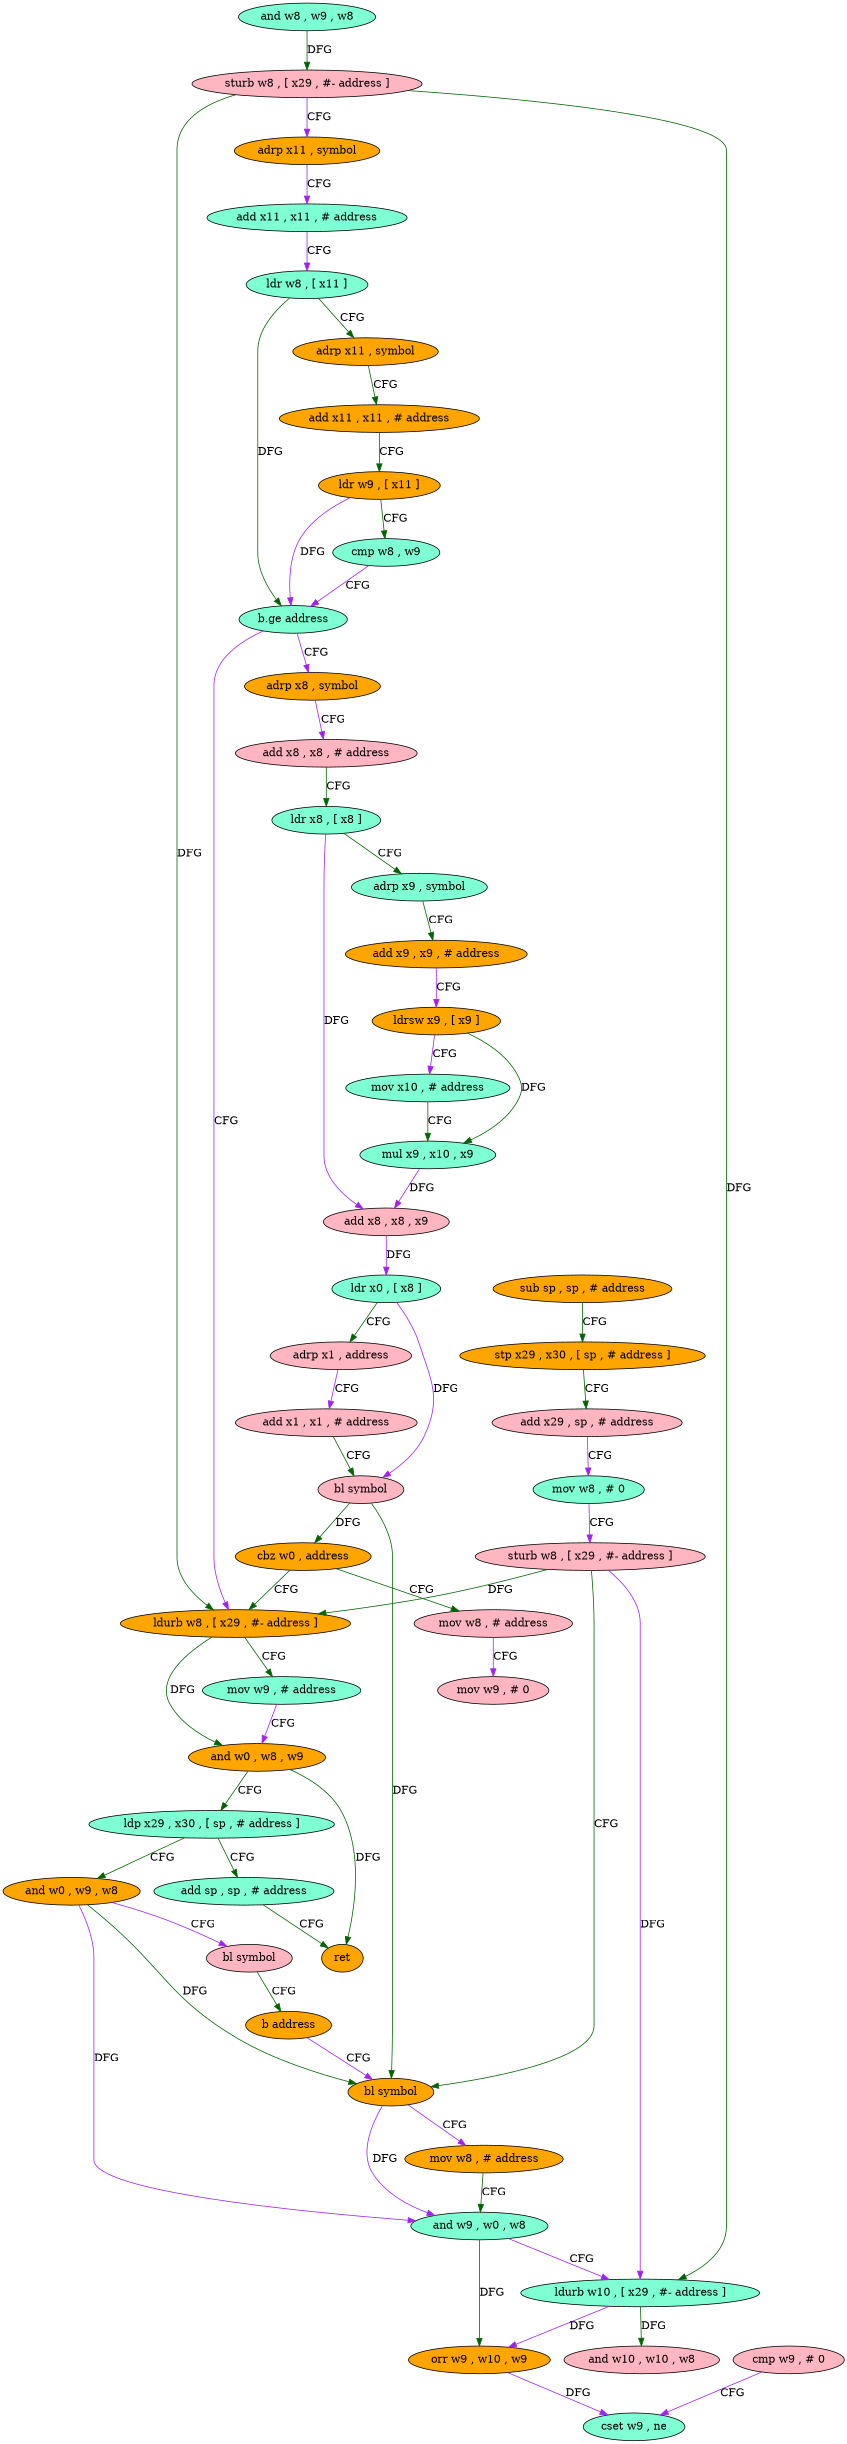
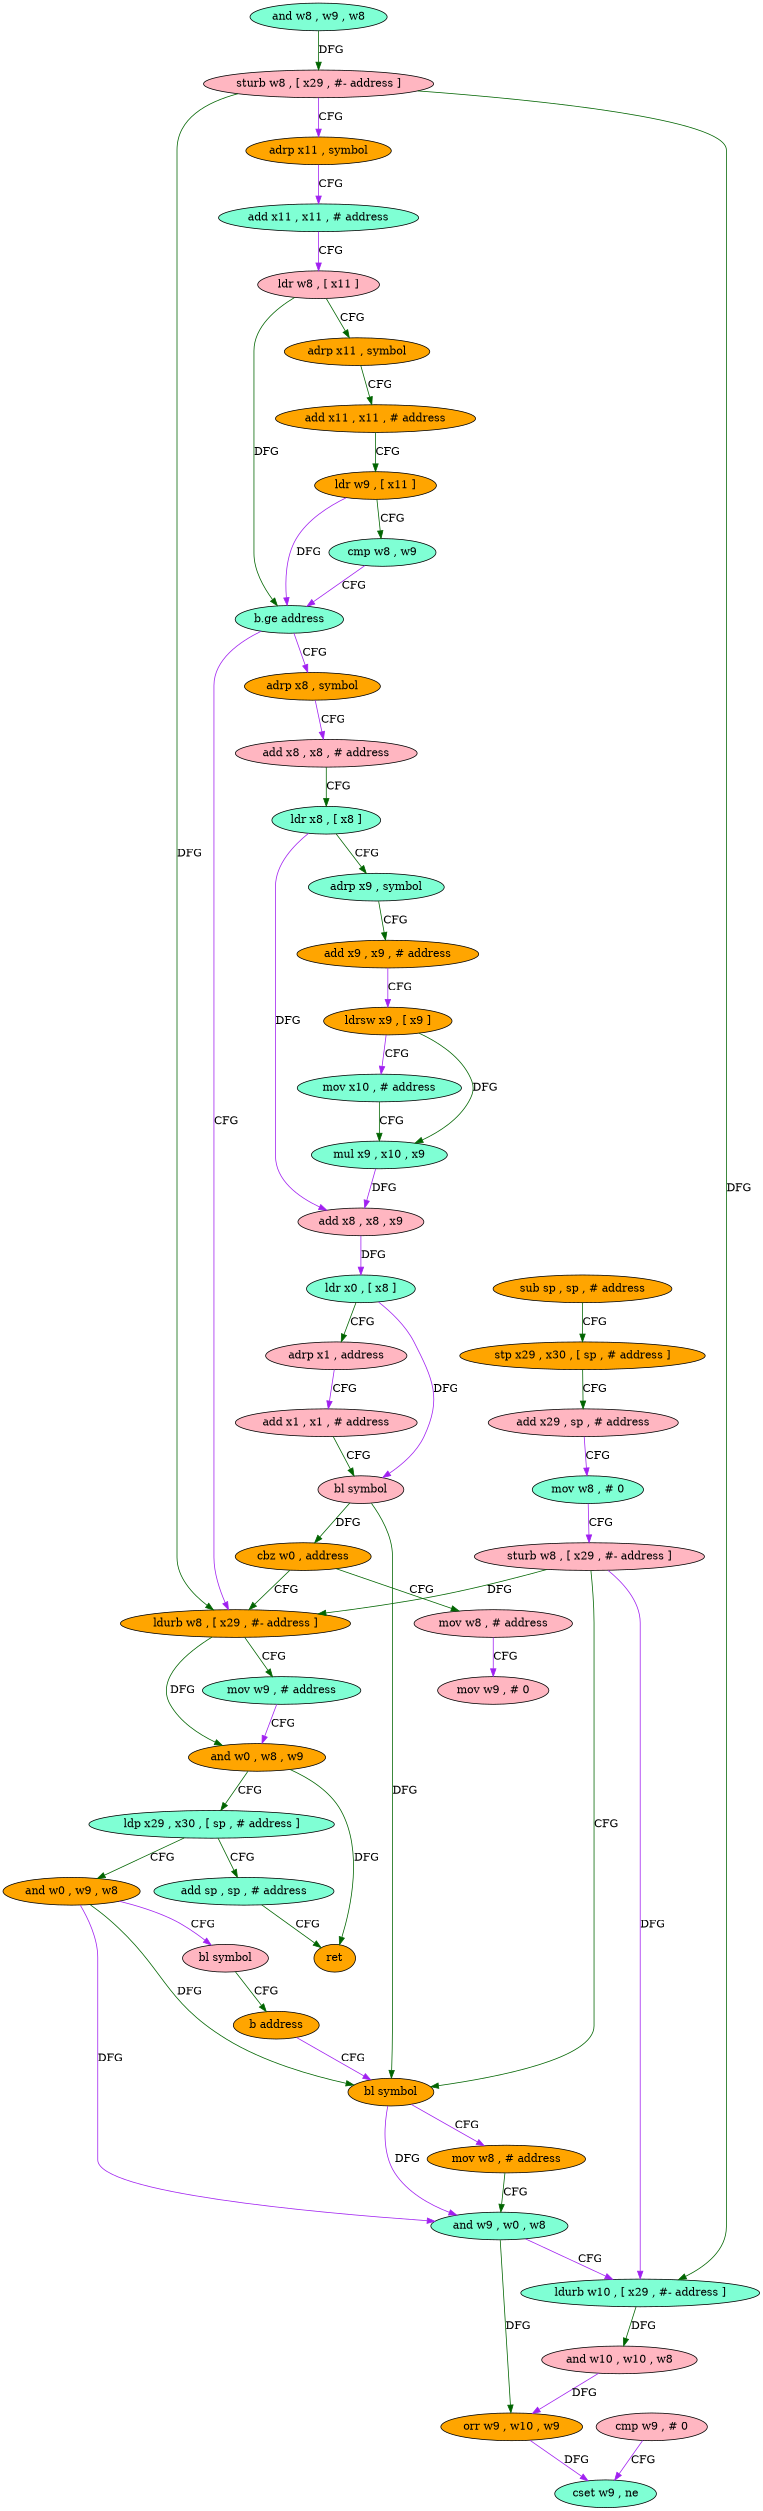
(307, 285) -> (319, 285)
(563, 2325) -> (569, 2391)
